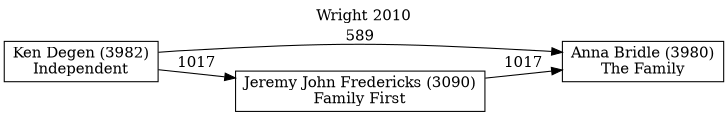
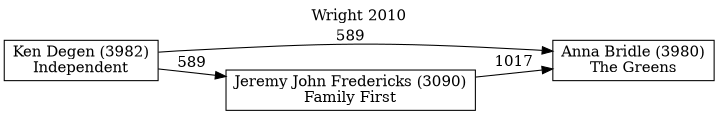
(643, 62) -> (633, 60)
(197, 63) -> (192, 63)
